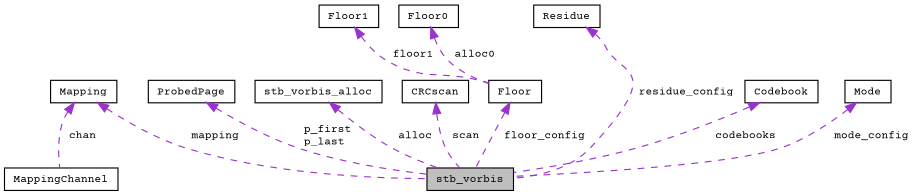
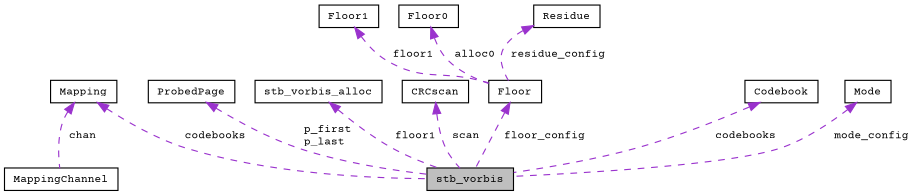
(609, 126) -> (502, 52)
(212, 135) -> (212, 135)
(412, 135) -> (412, 135)
